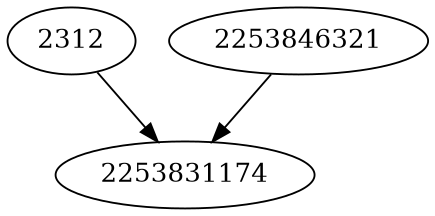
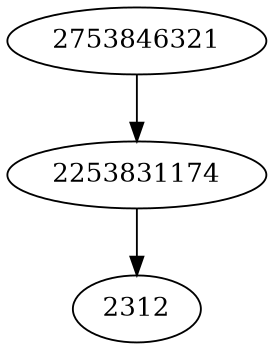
(299, 41) -> (137, 41)
(121, 100) -> (137, 233)
